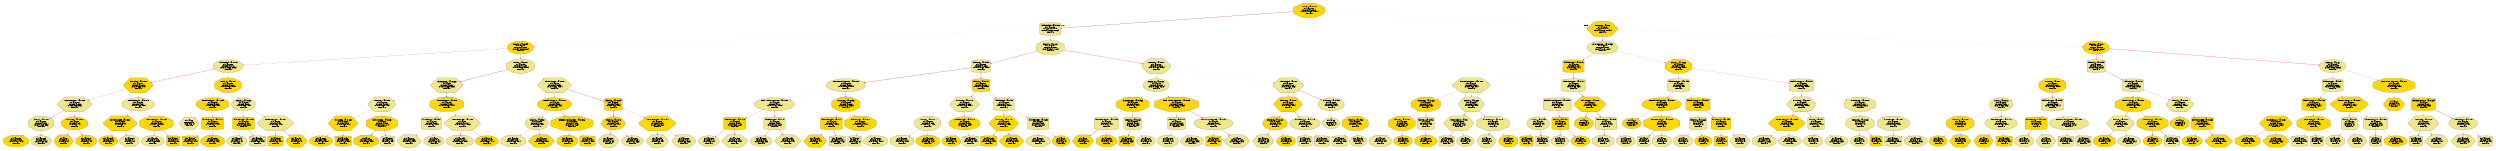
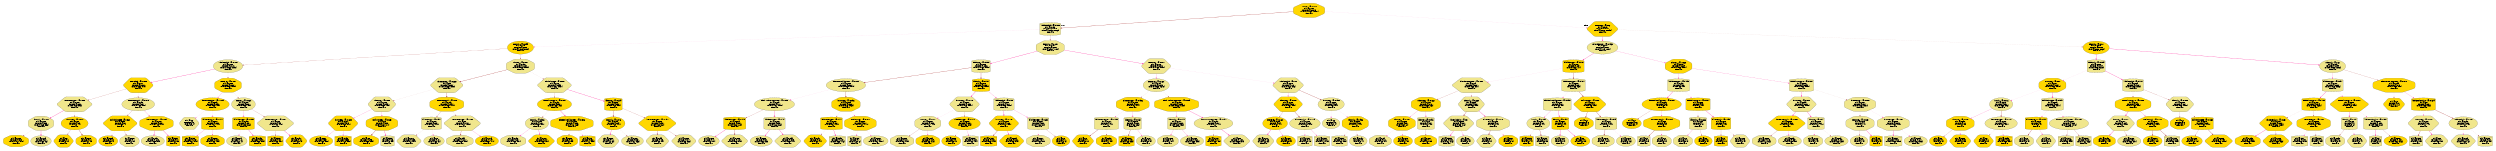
(257, 141) -> (257, 141)
